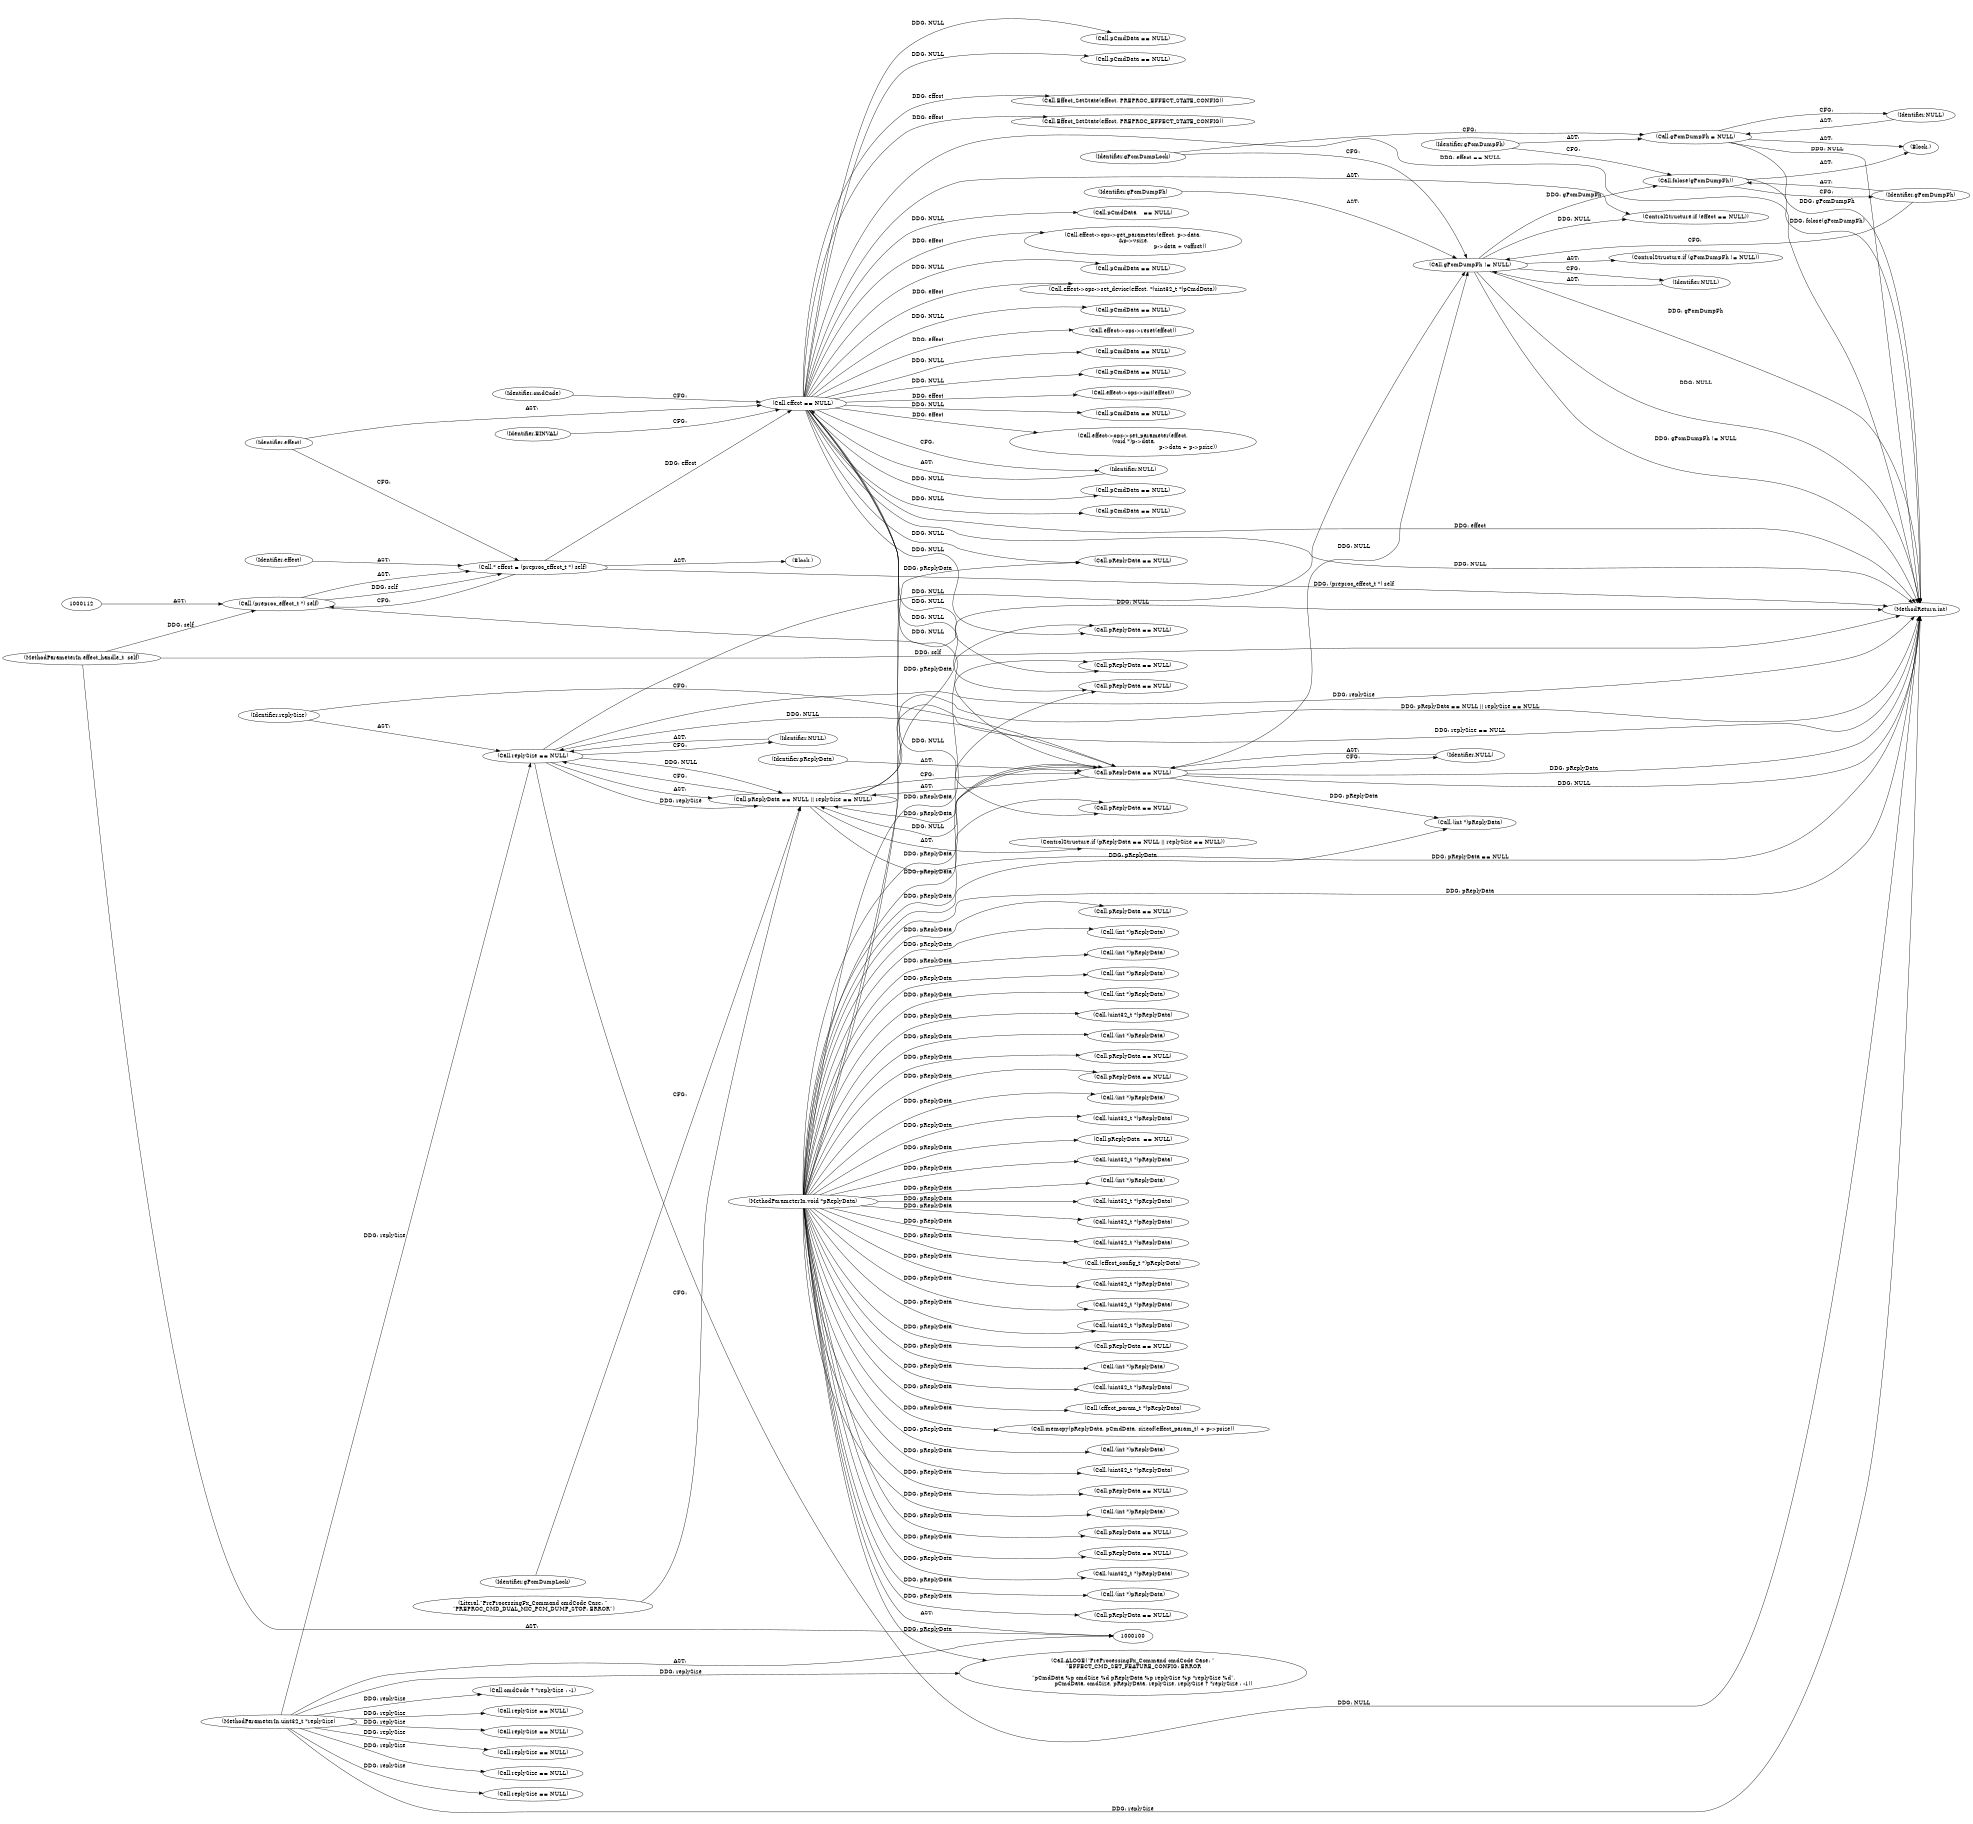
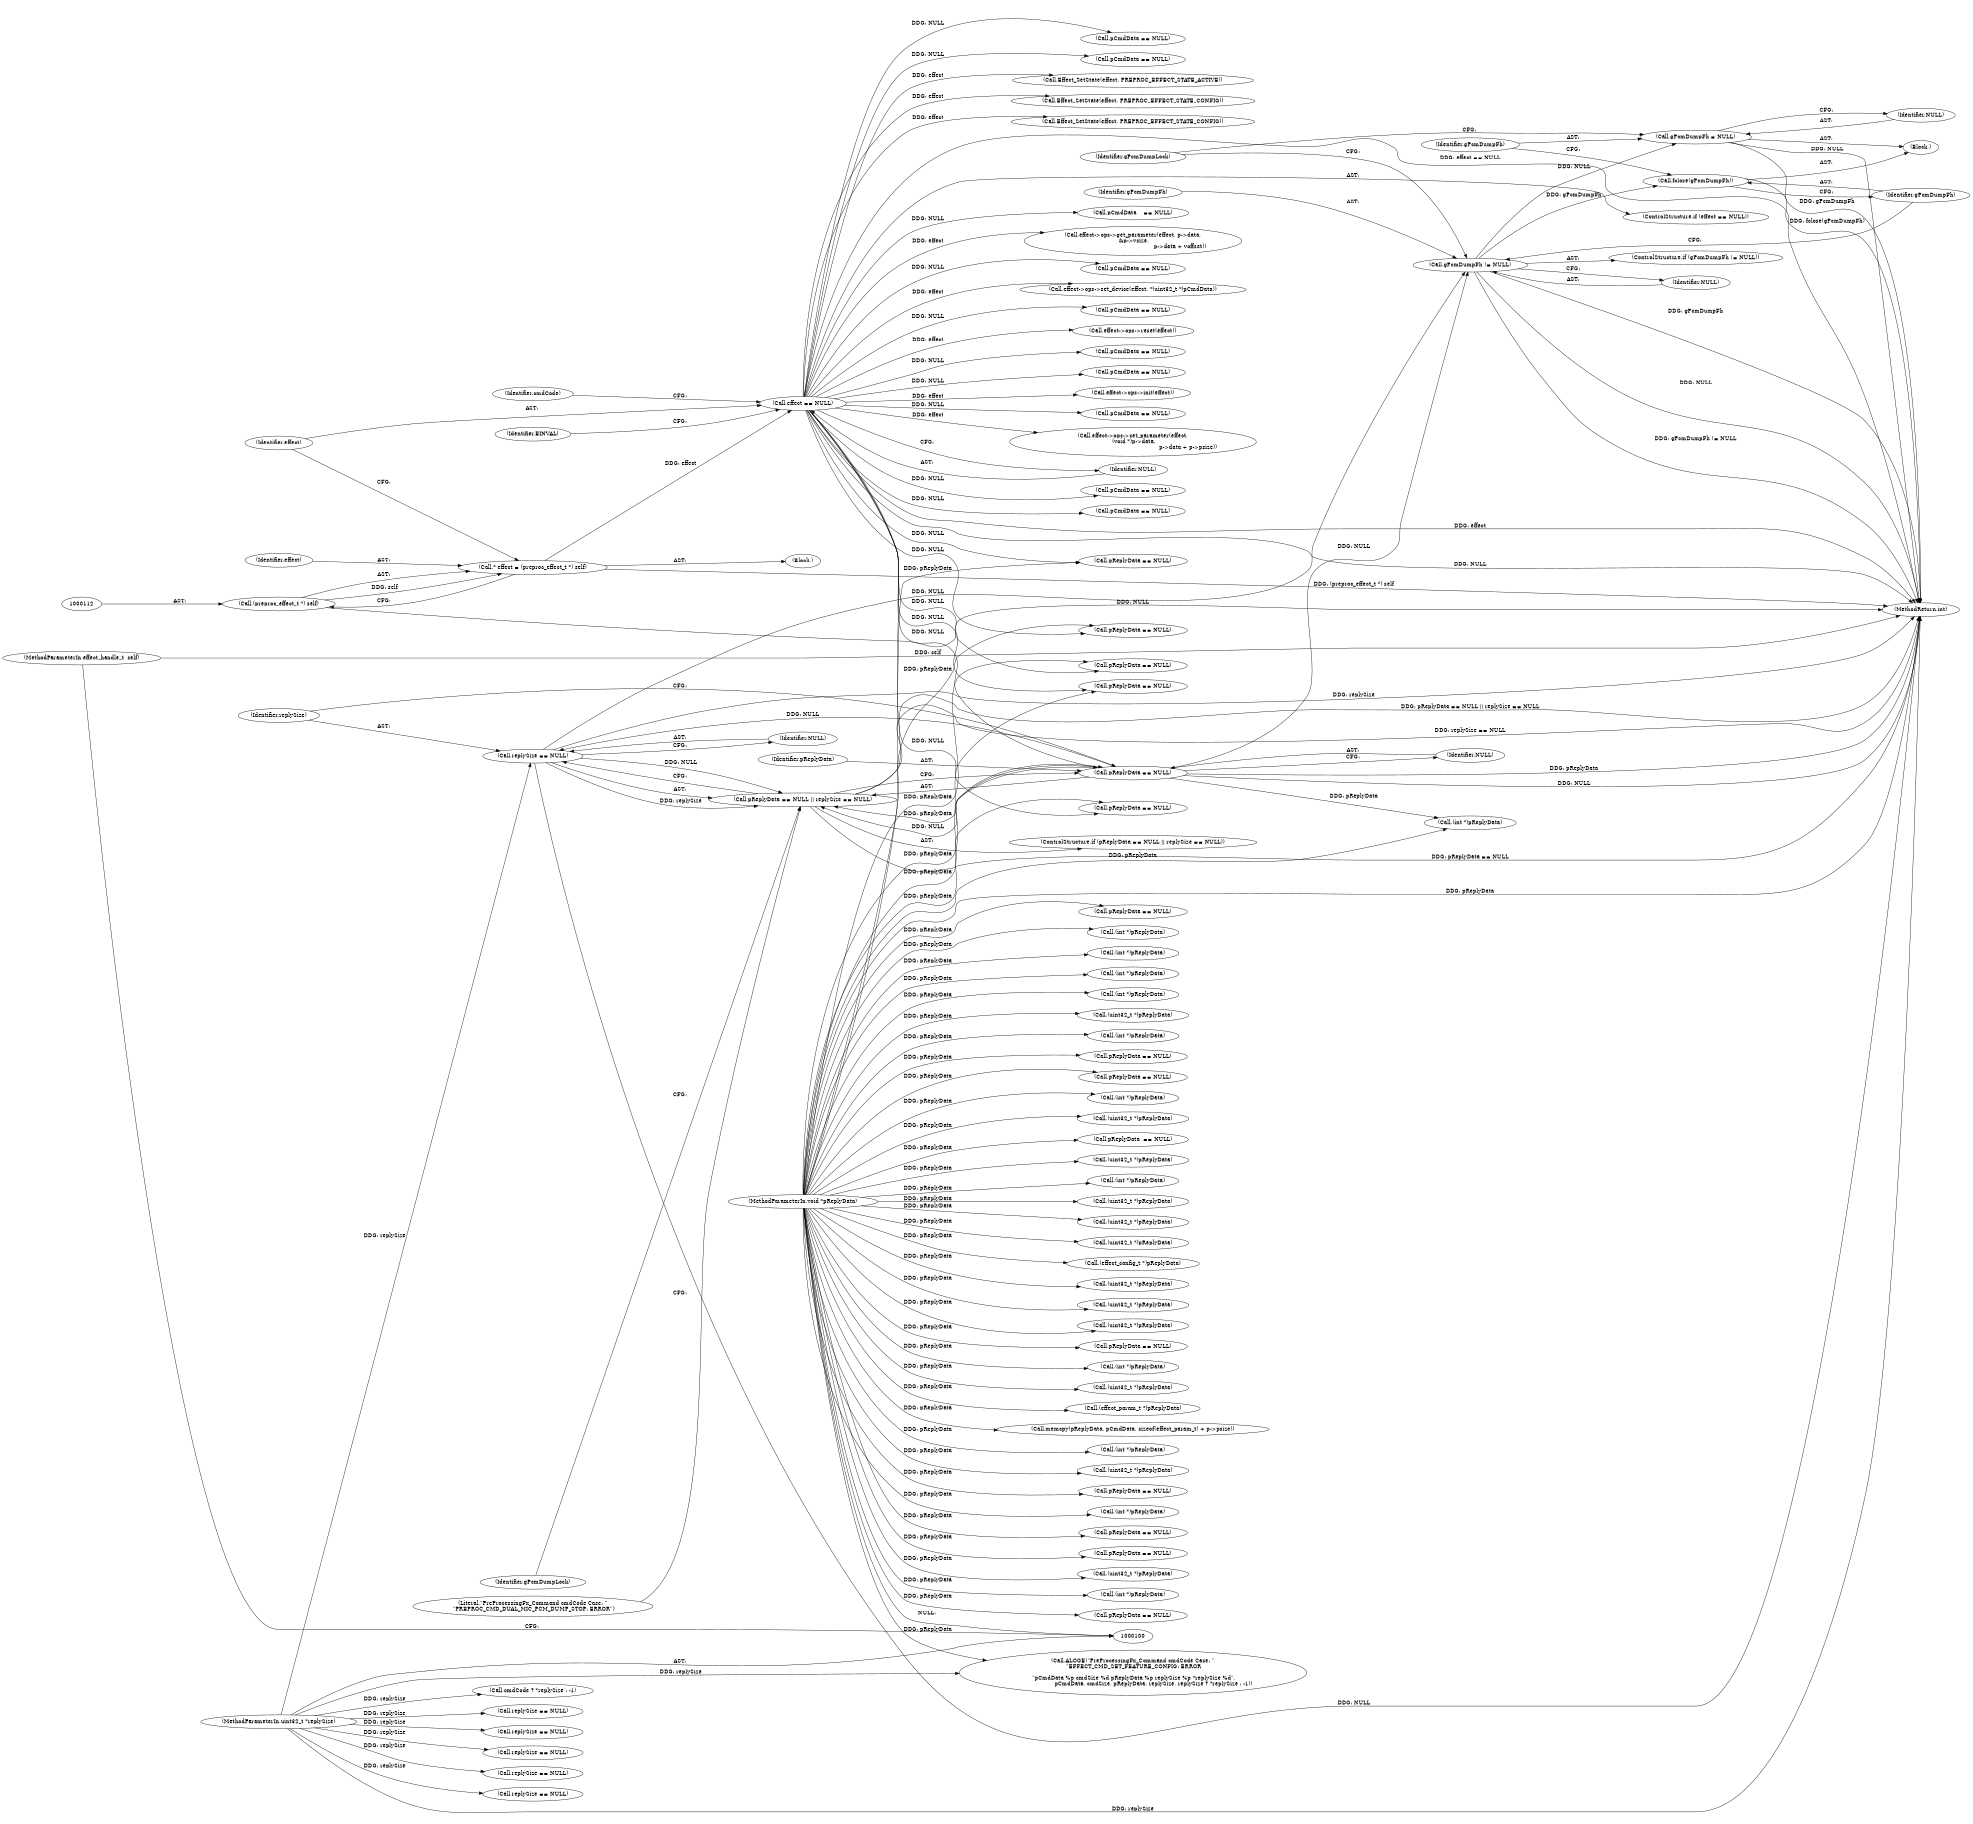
none -> (1133, 80)
(1550, 231) -> (1563, 183)
(179, 631) -> none
(928, 1613) -> (928, 1613)
(533, 1627) -> (533, 1627)
